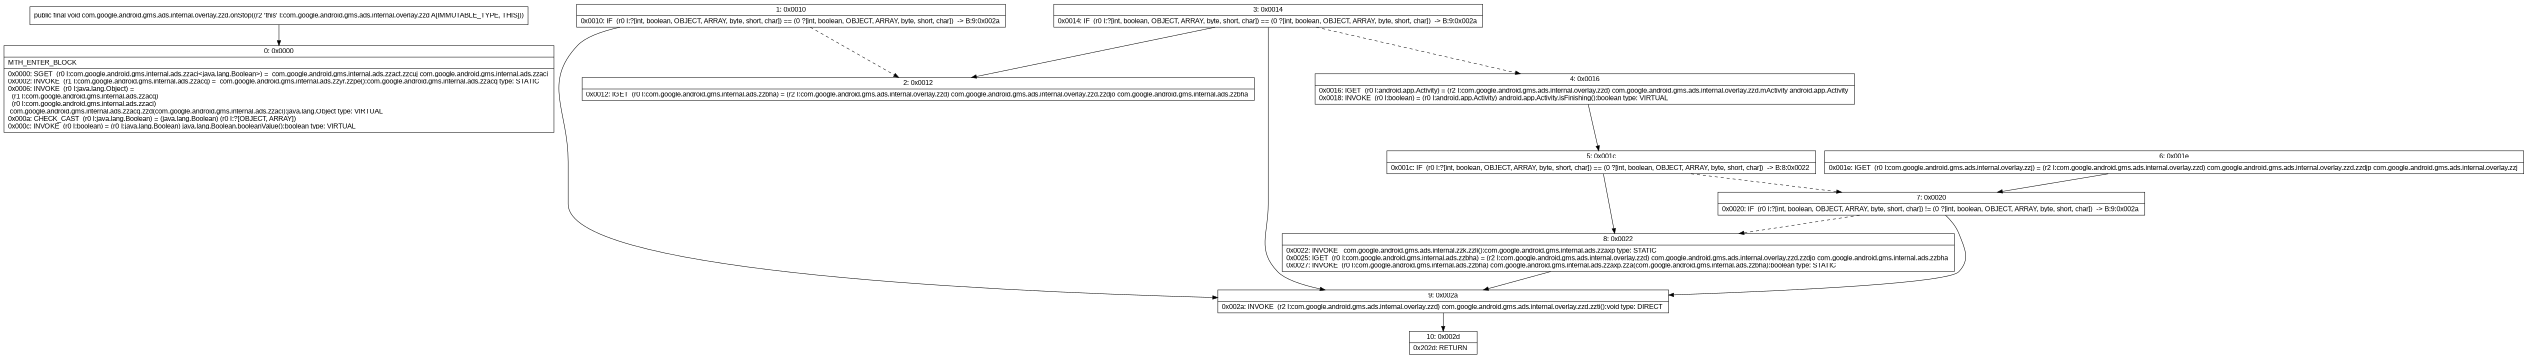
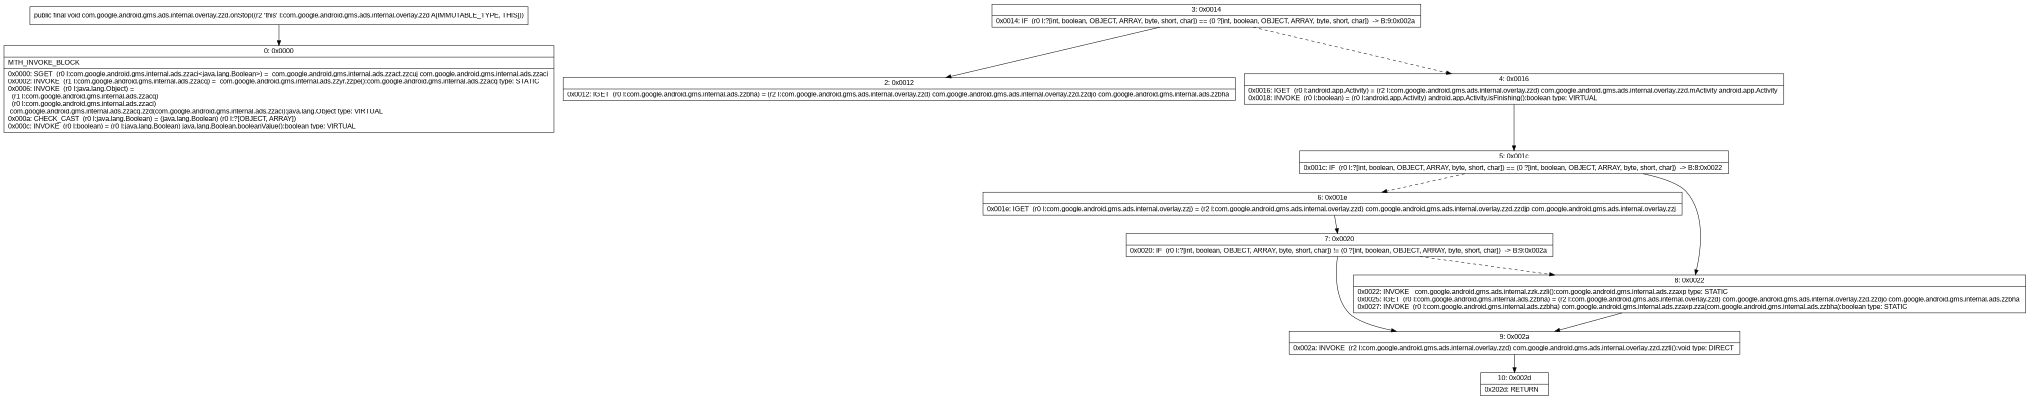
(791, 16) -> none
(42, 63) -> (44, 63)
(1268, 174) -> none
(1764, 183) -> (1426, 182)
